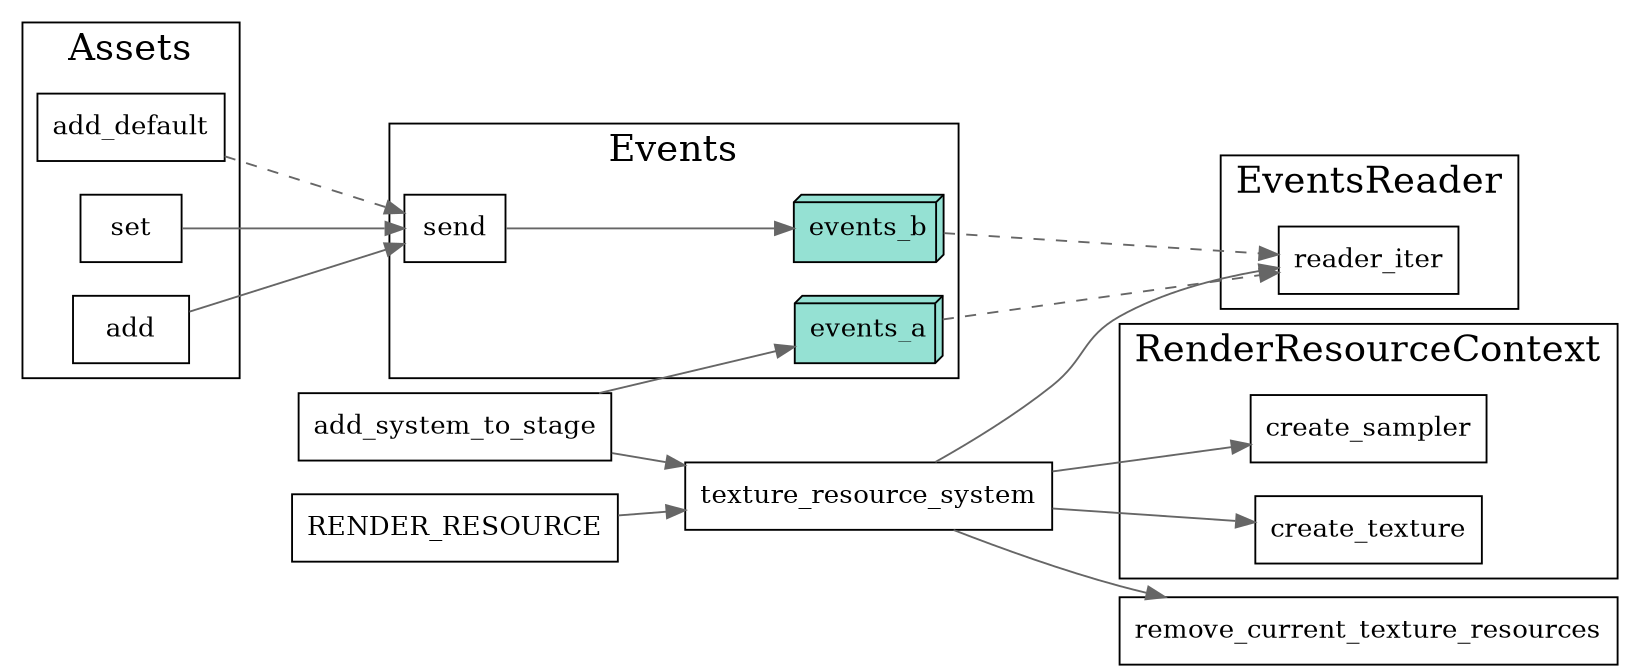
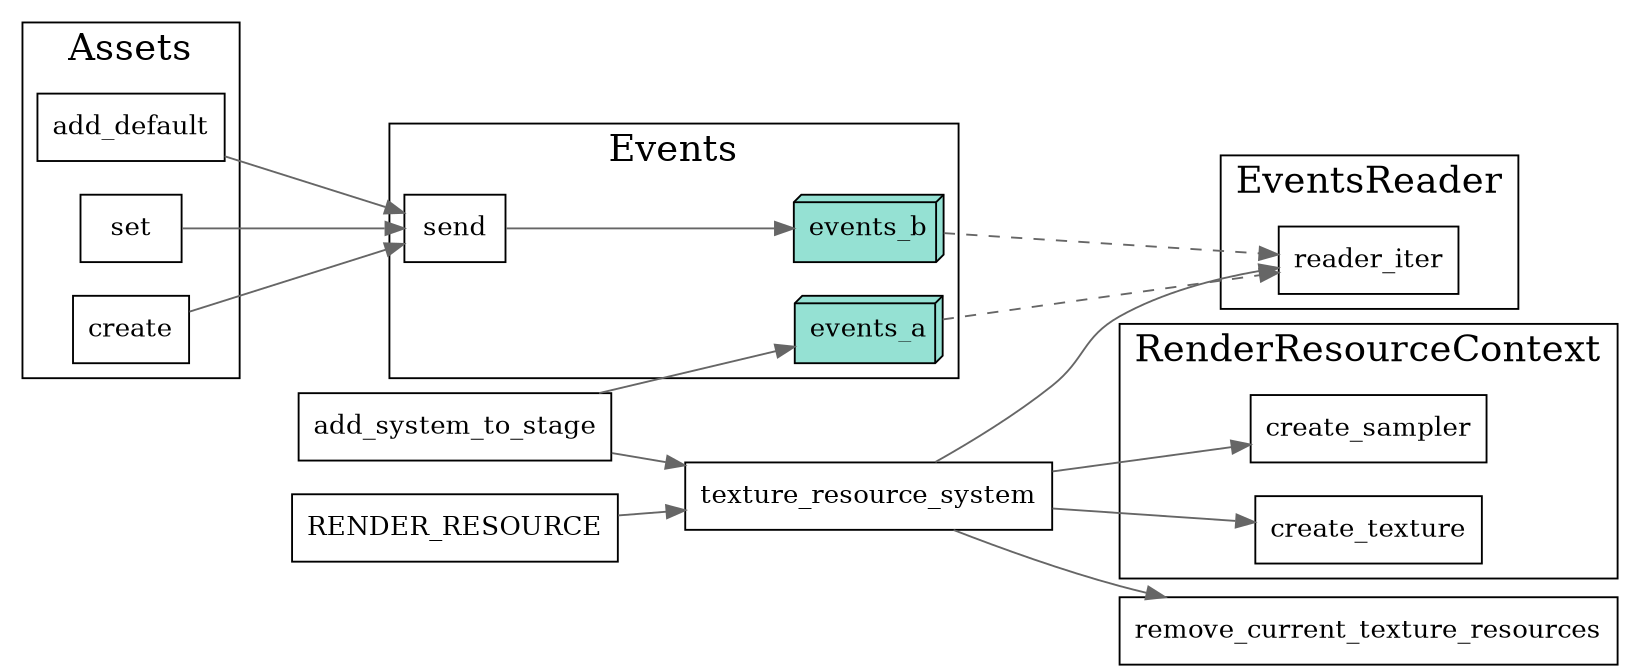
(305, 182) -> (305, 182)
(131, 330) -> (131, 330)
